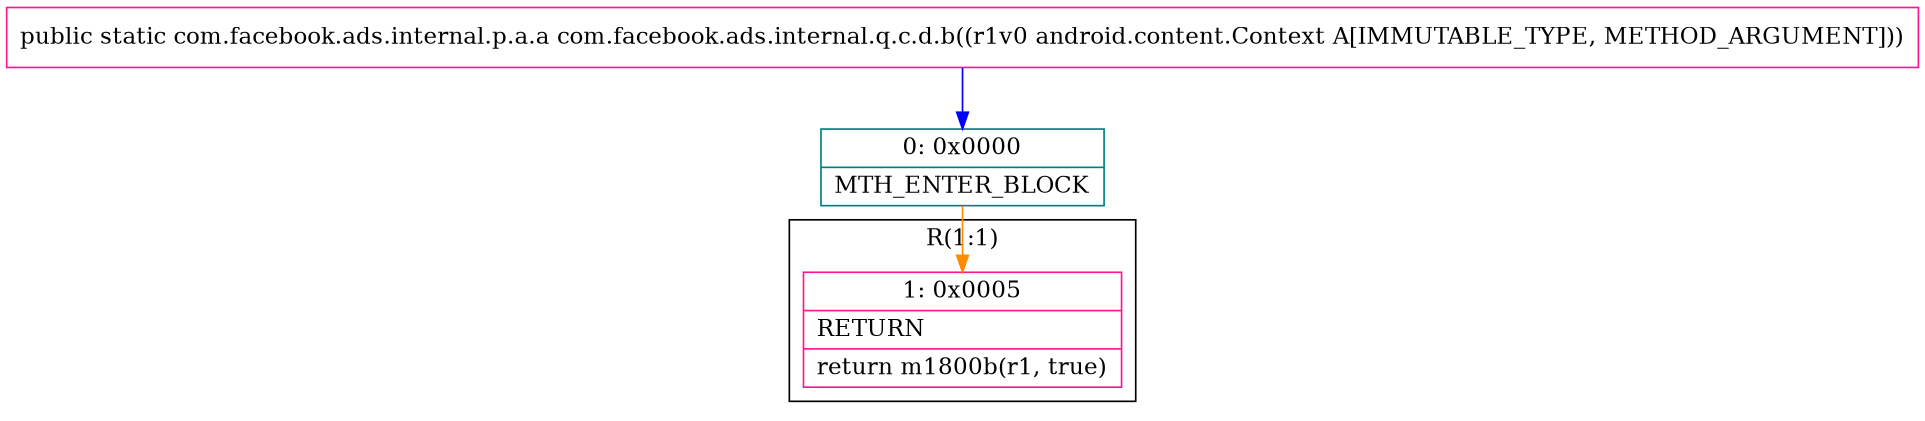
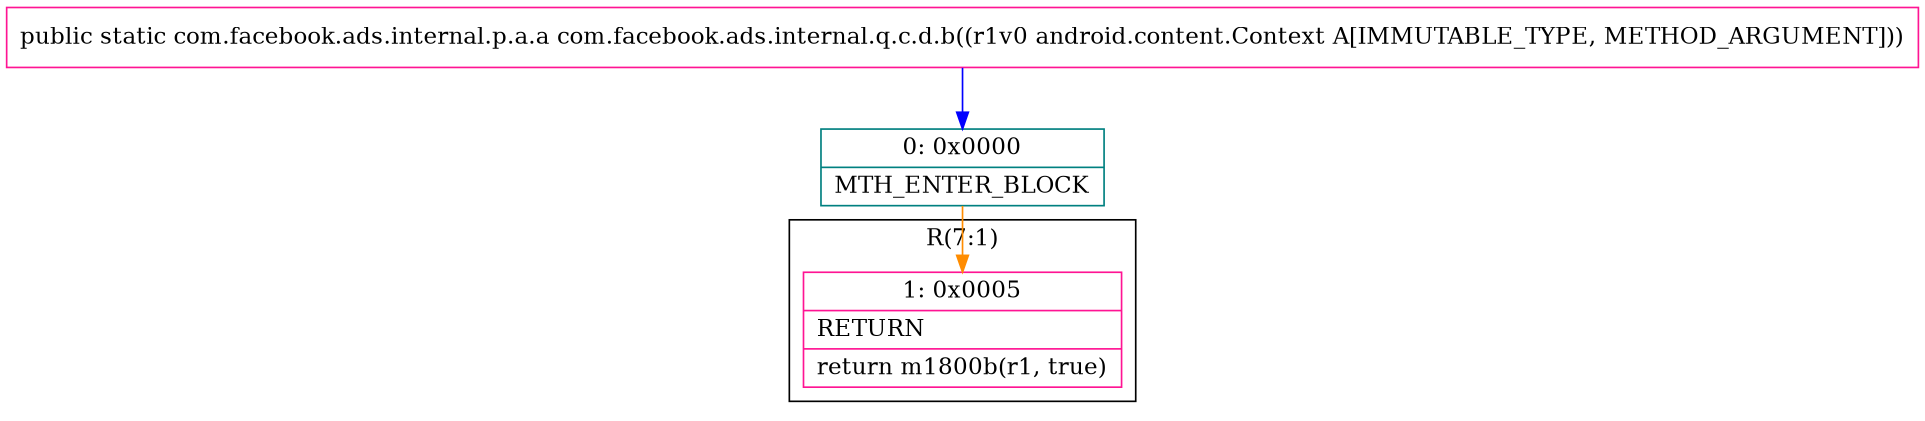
(963, 239) -> (963, 239)
